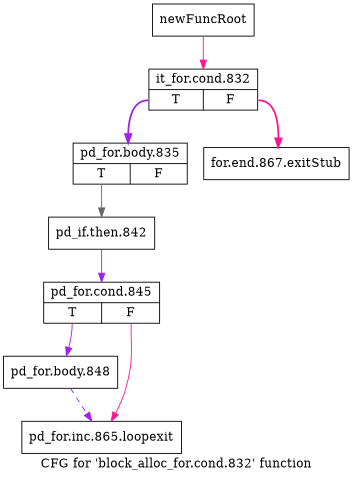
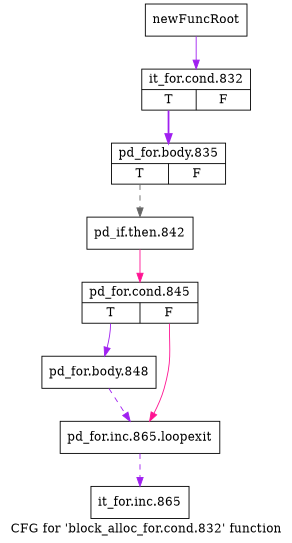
(203, 48) -> (196, 48)
(276, 164) -> none
(102, 196) -> (140, 196)
(102, 261) -> (140, 261)
none -> (140, 502)
